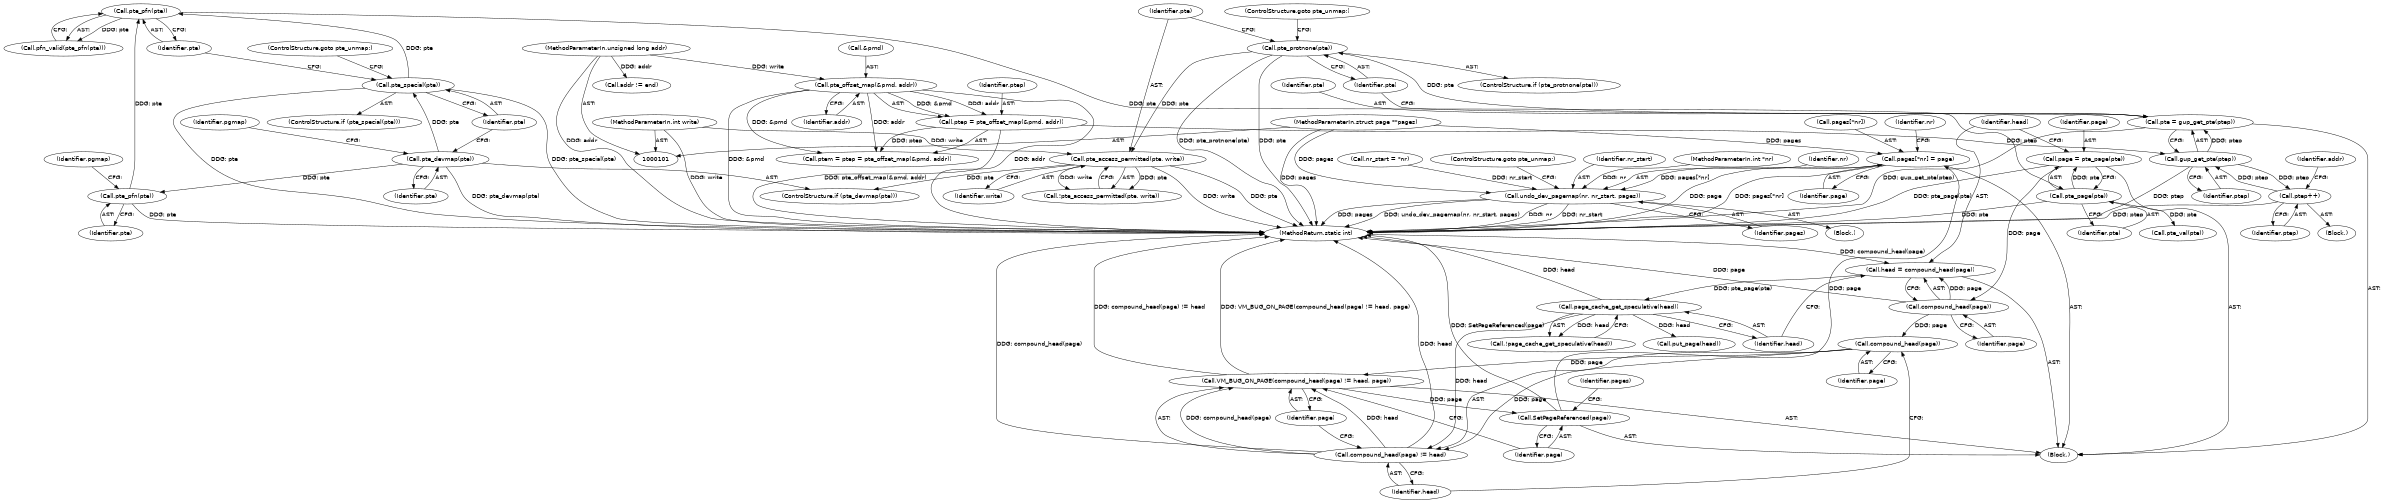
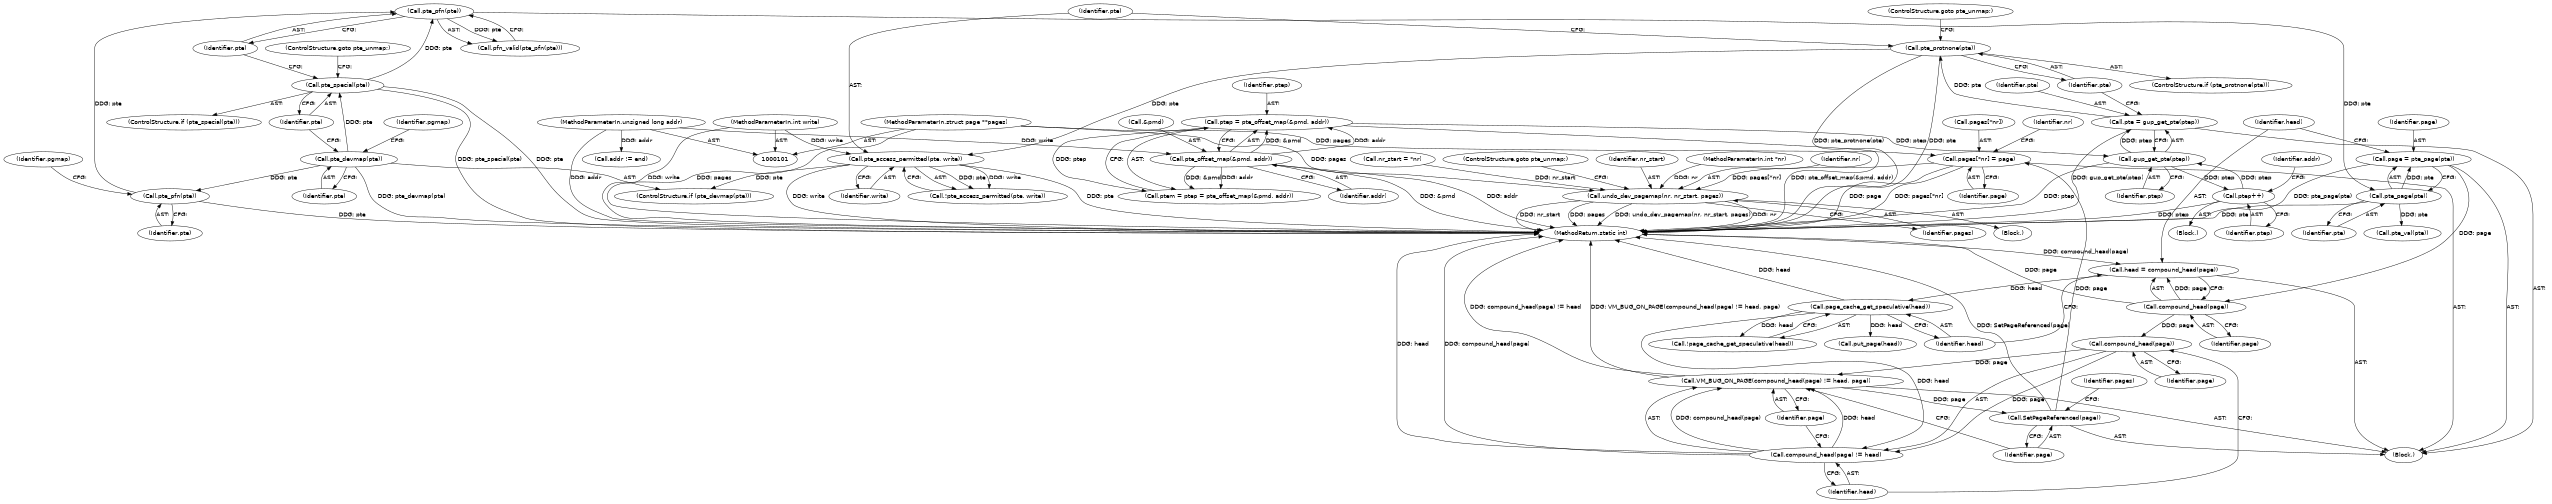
none -> (1222, 137)
none -> (1120, 143)
(1743, 289) -> (2026, 289)
